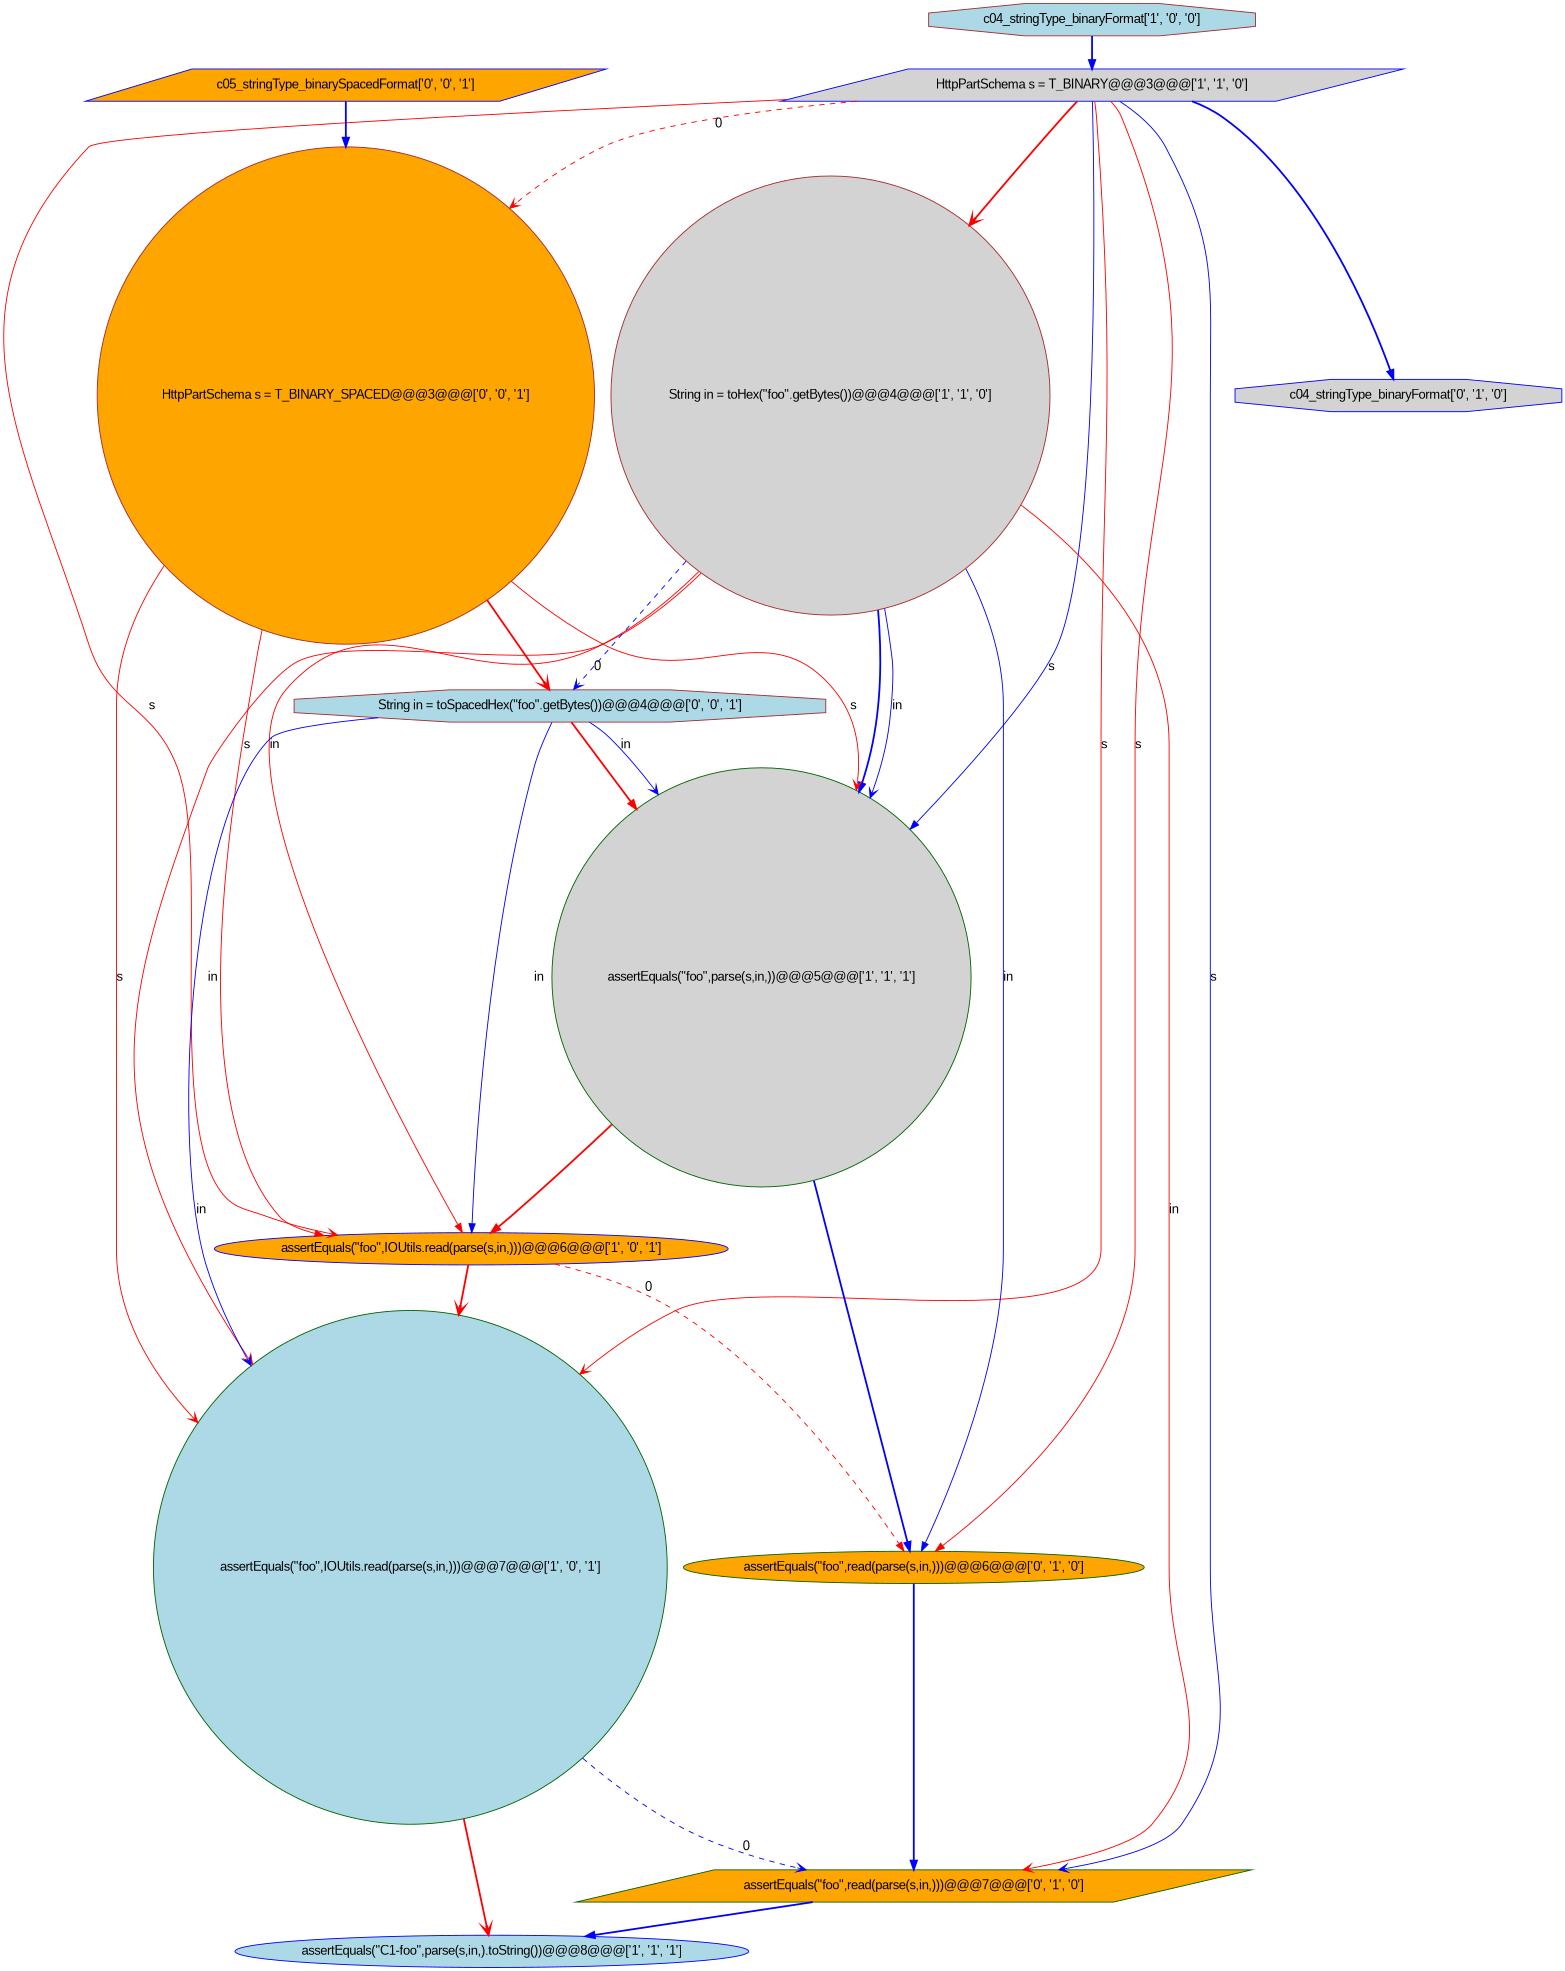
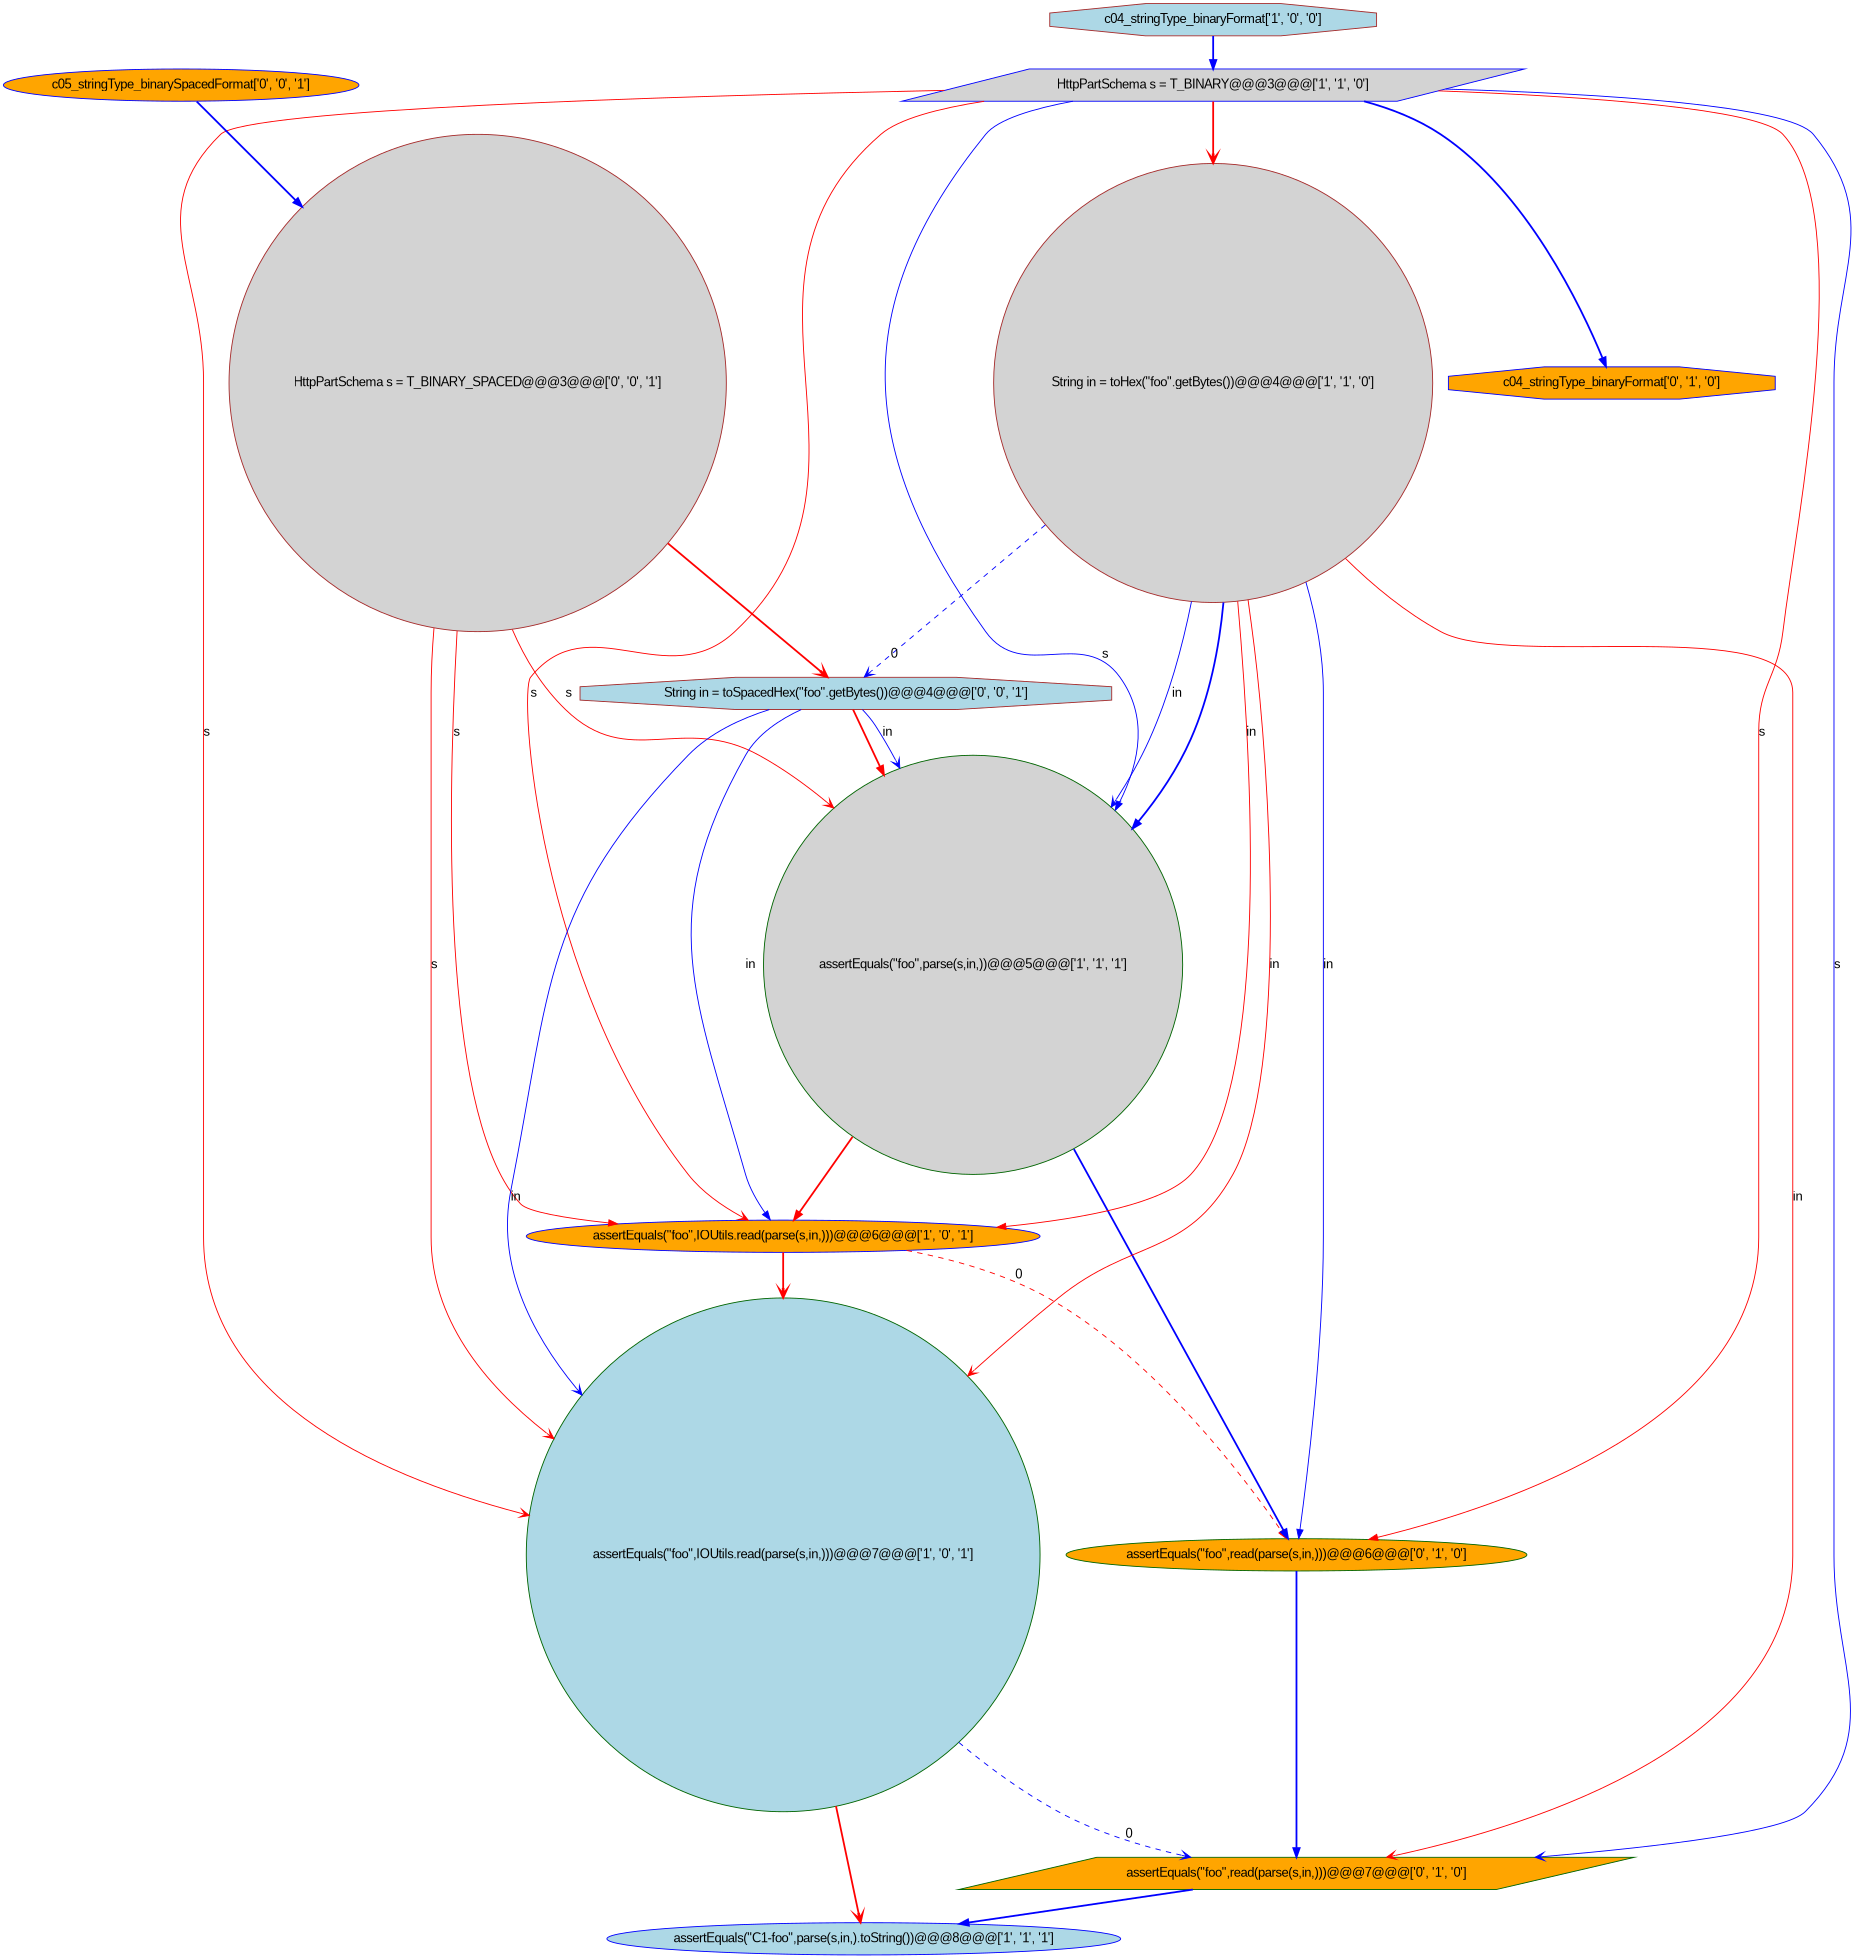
(346, 85) -> (181, 85)
(678, 125) -> none
(346, 396) -> (478, 383)
(1398, 396) -> (1612, 383)
